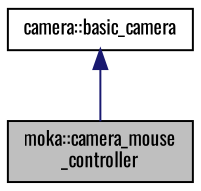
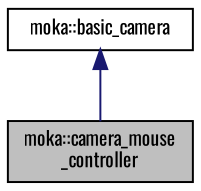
(100, 30) -> (100, 30)
